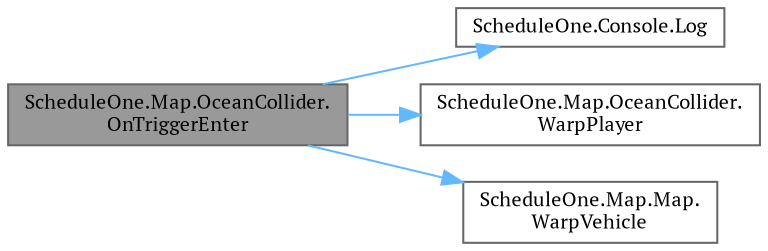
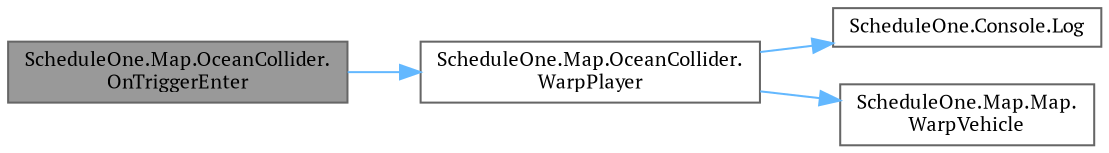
(400, 68) -> (786, 49)
(375, 162) -> (790, 95)
